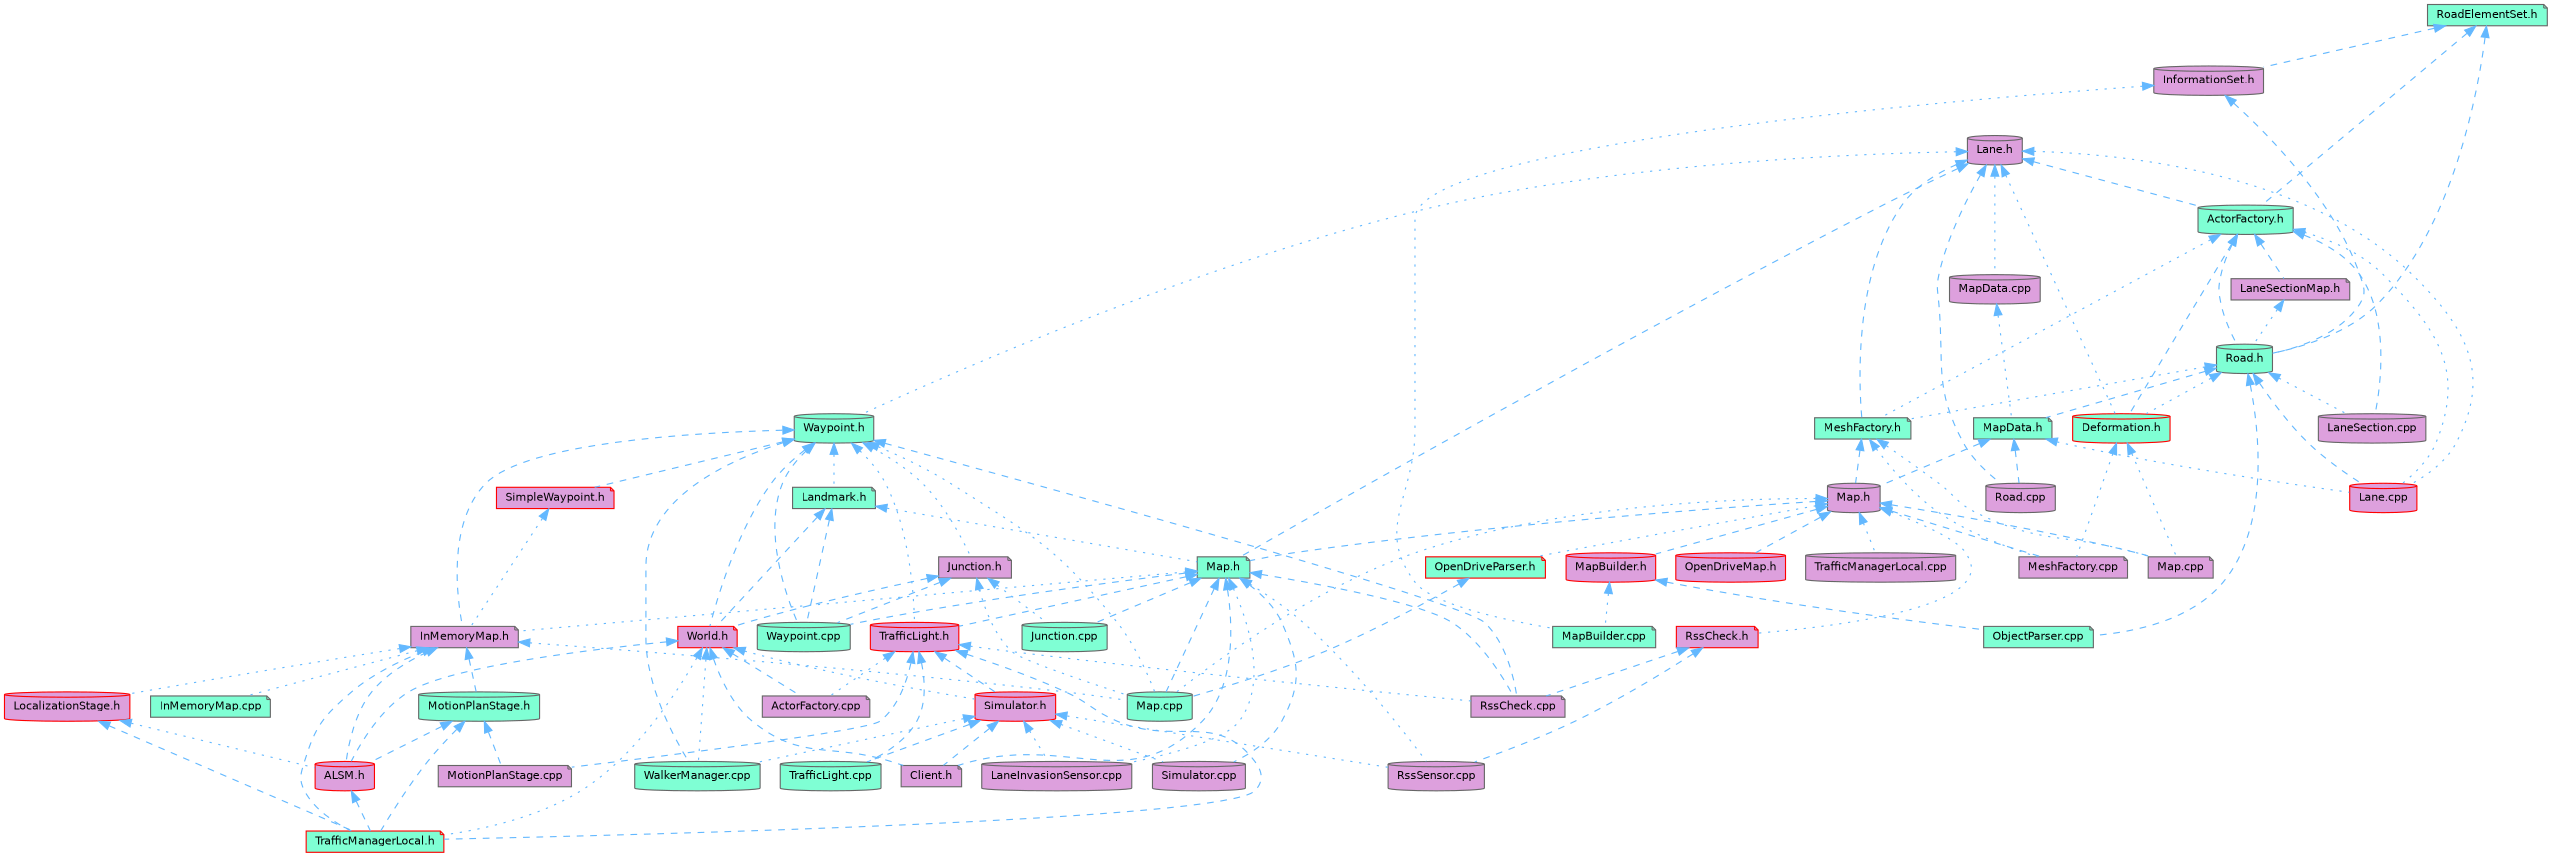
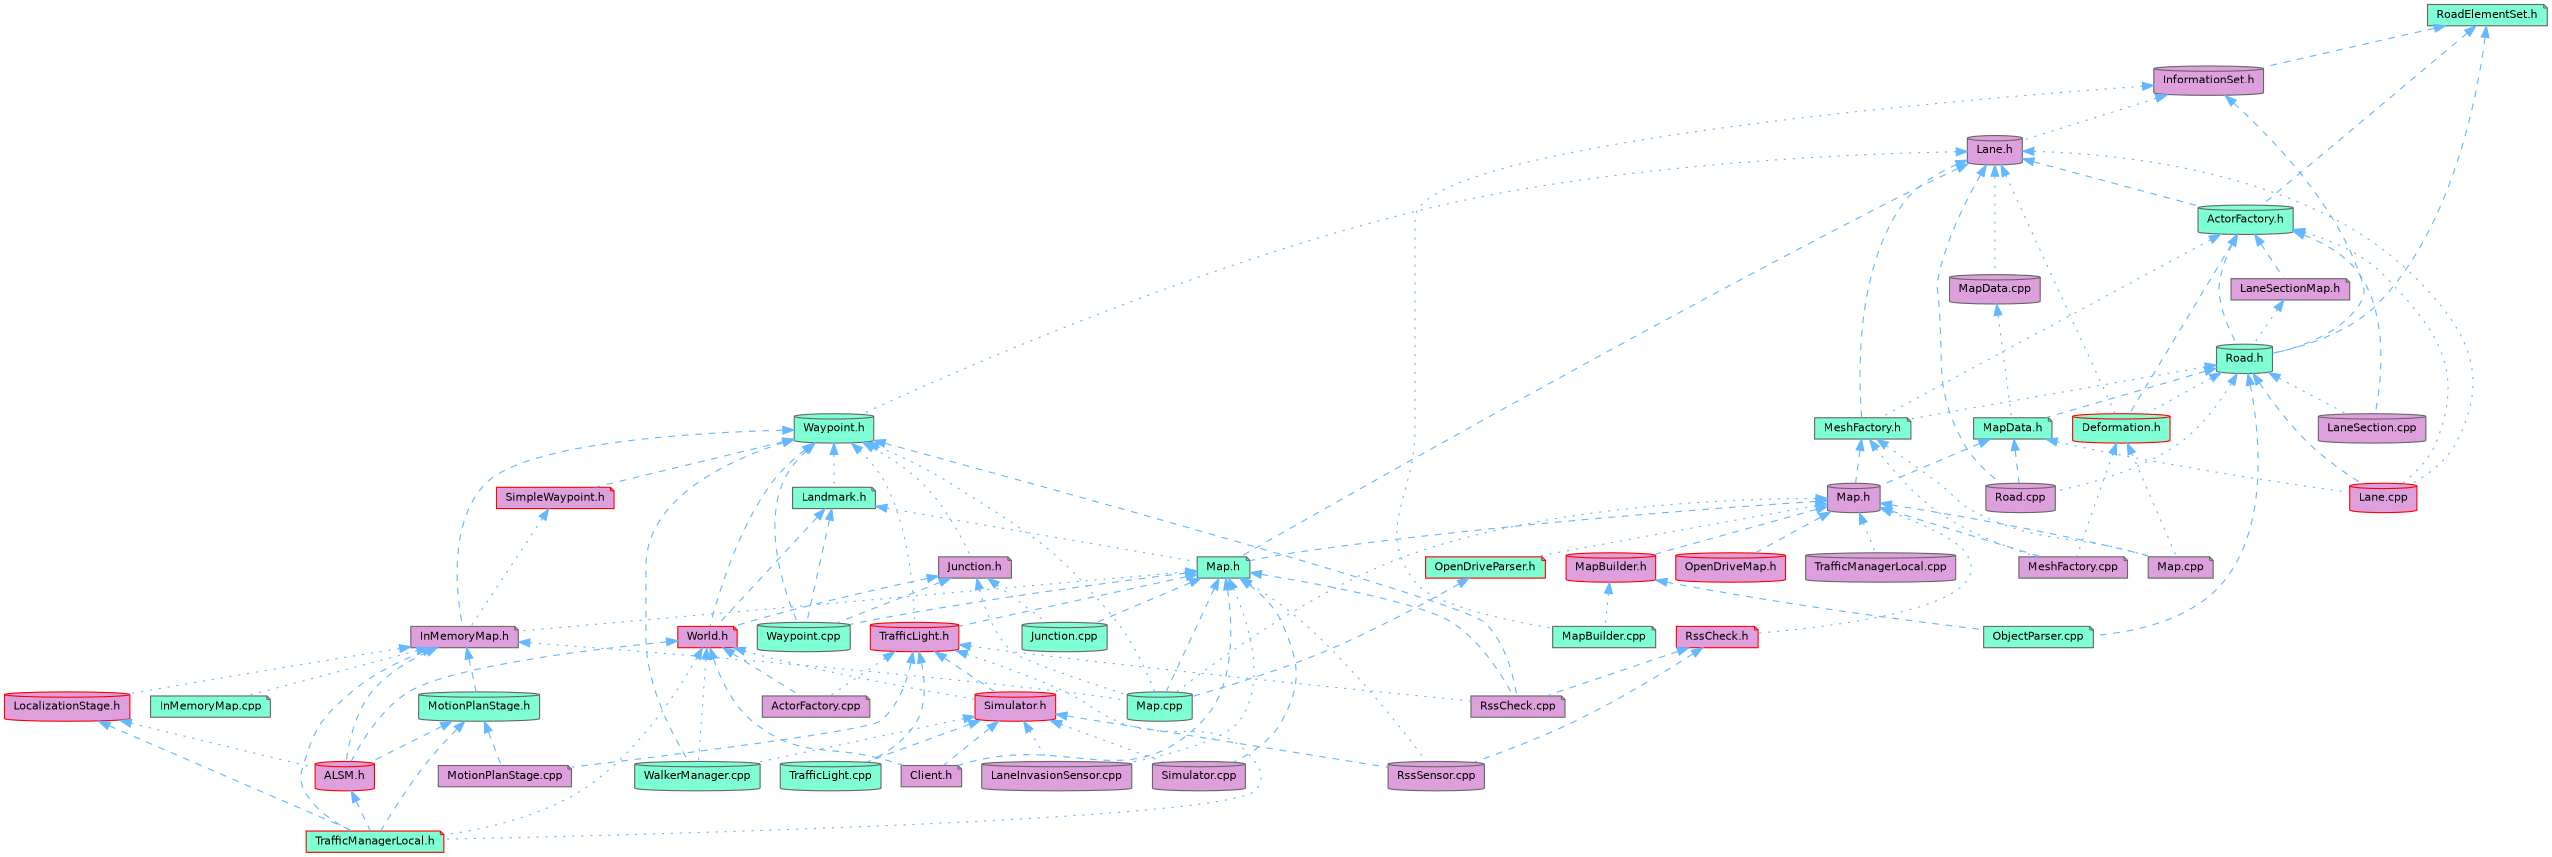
none -> (2089, 119)
none -> (2161, 455)
(1276, 749) -> (1276, 749)
(1024, 819) -> (1024, 819)
